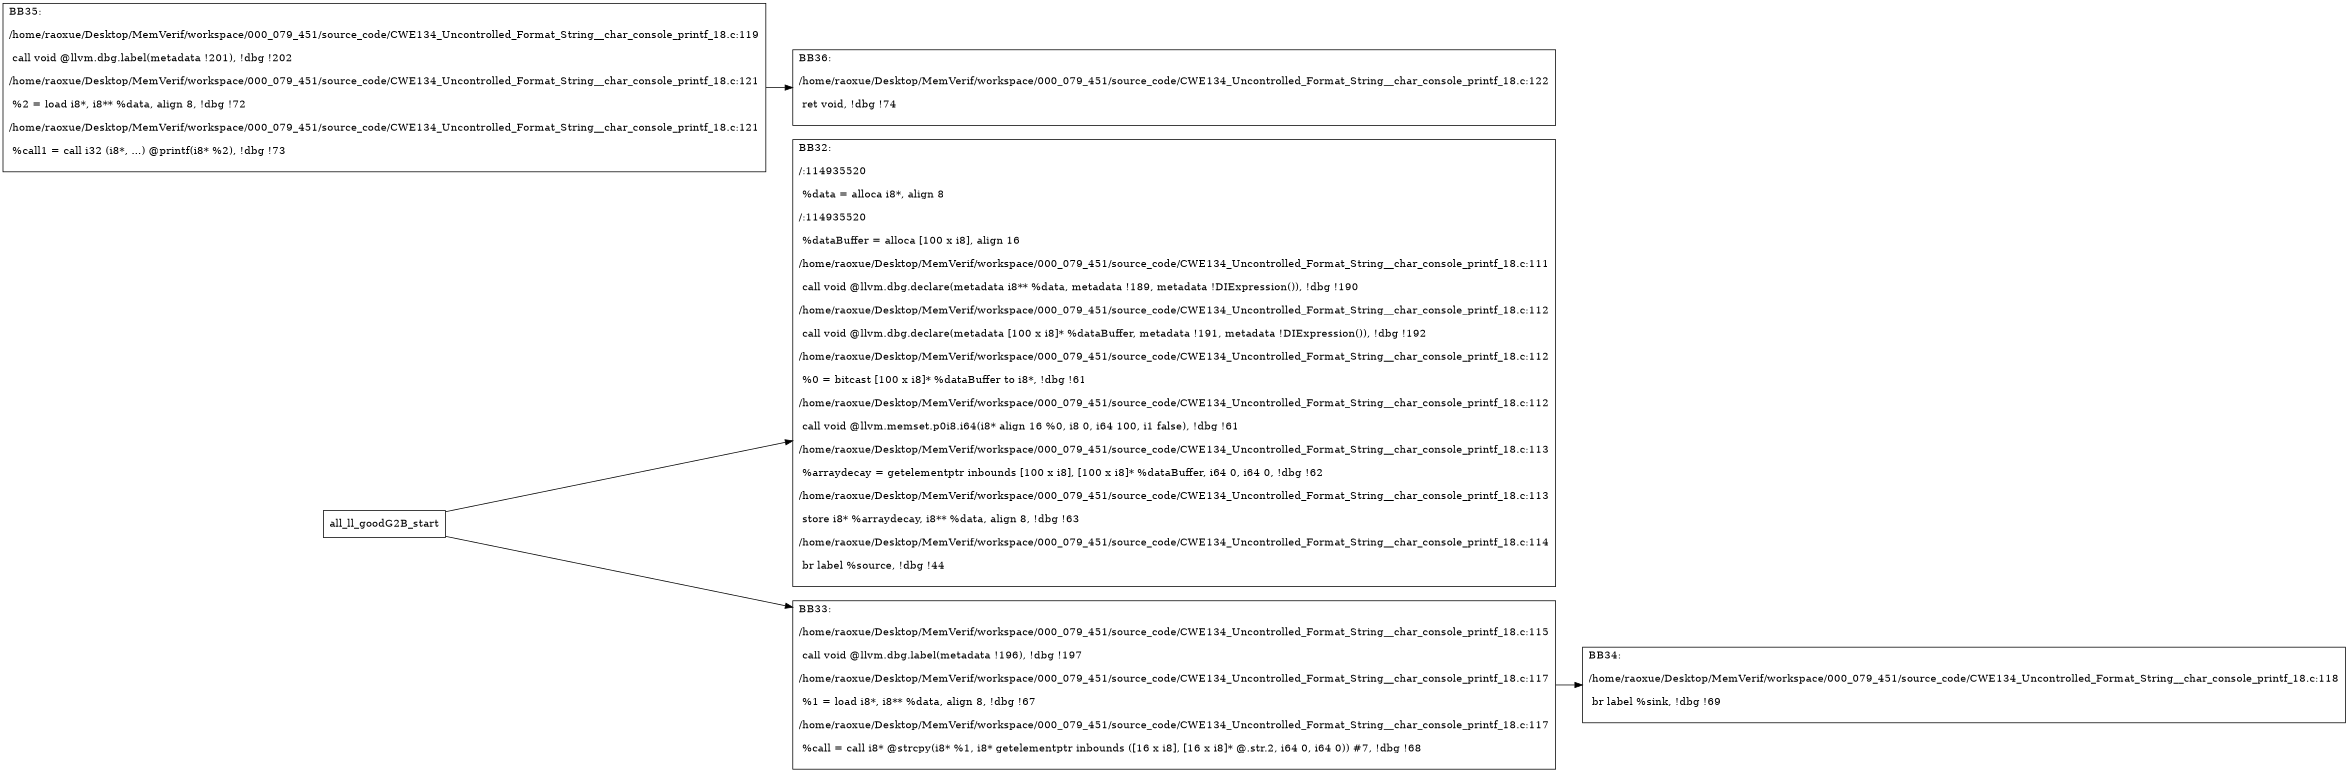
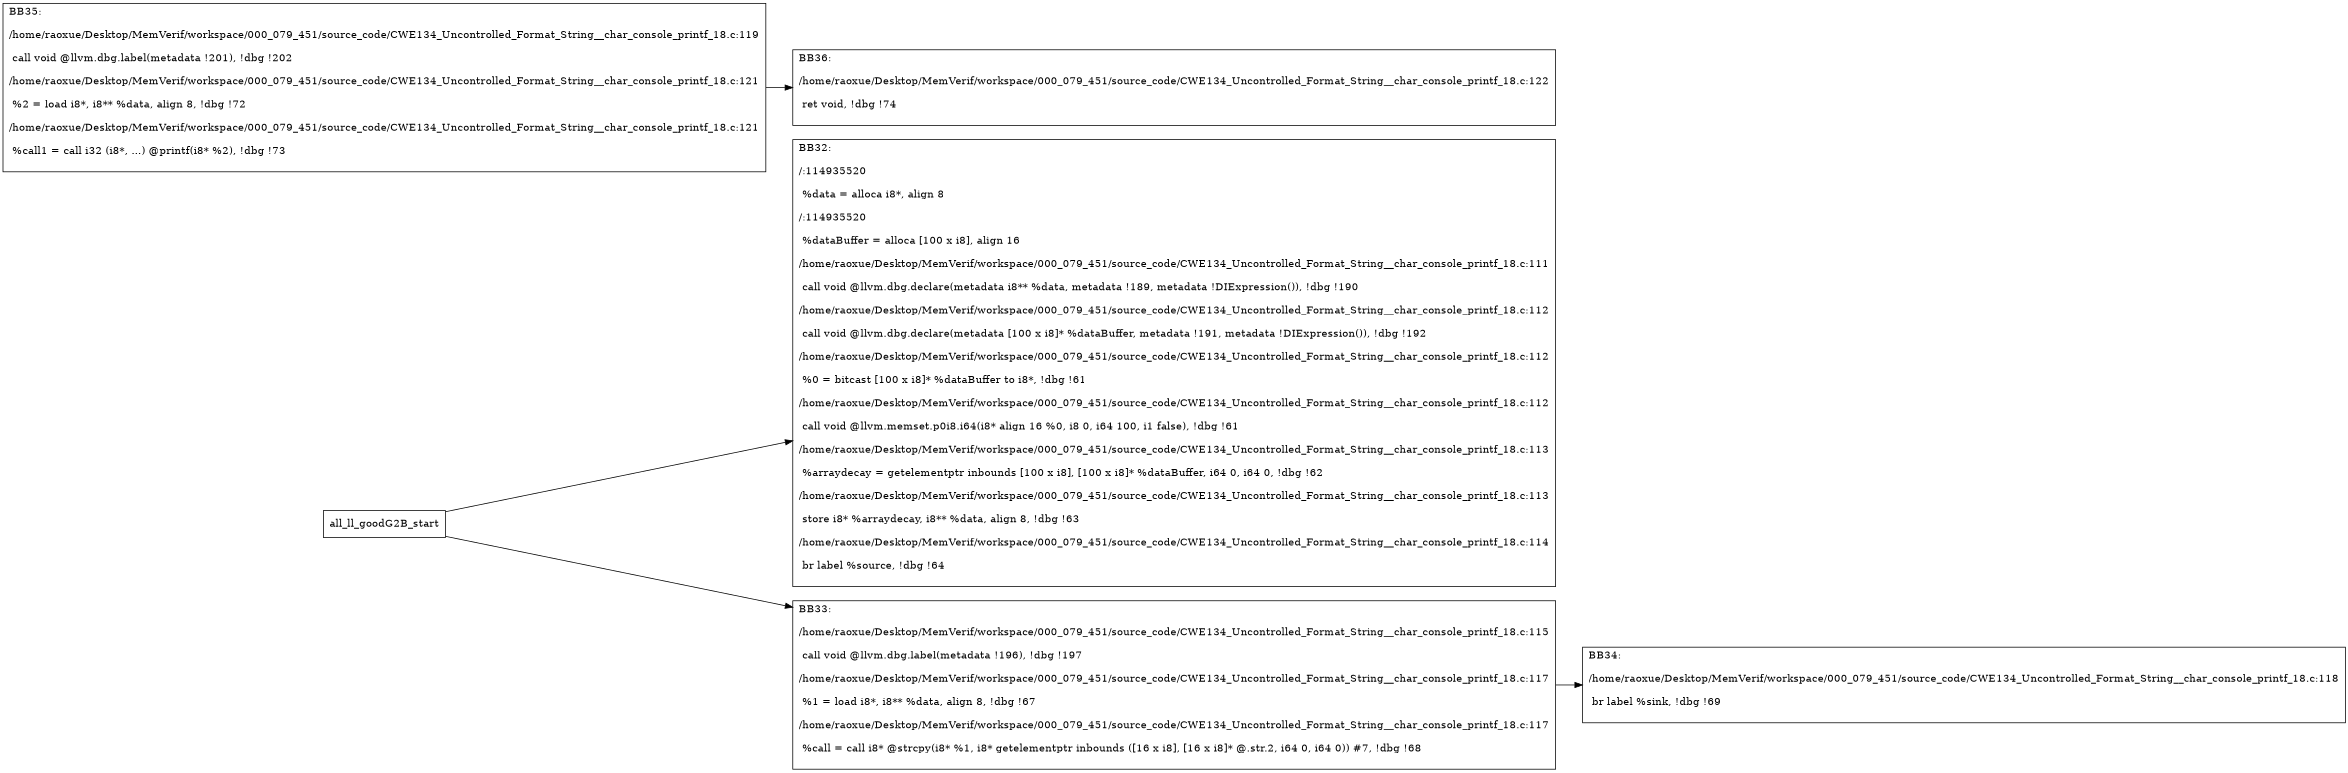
(872, 566) -> (872, 566)
